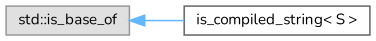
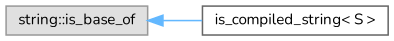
(68, 21) -> (77, 21)
